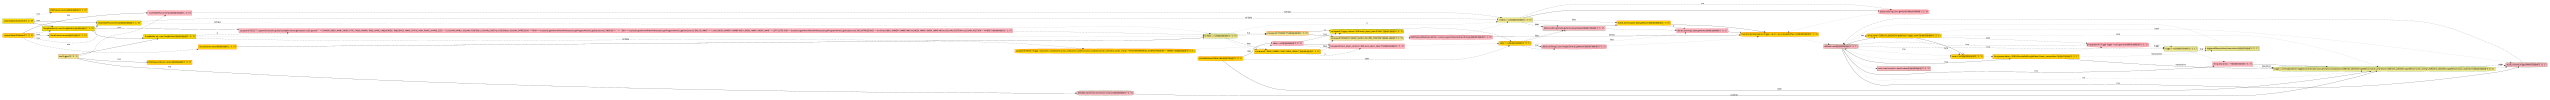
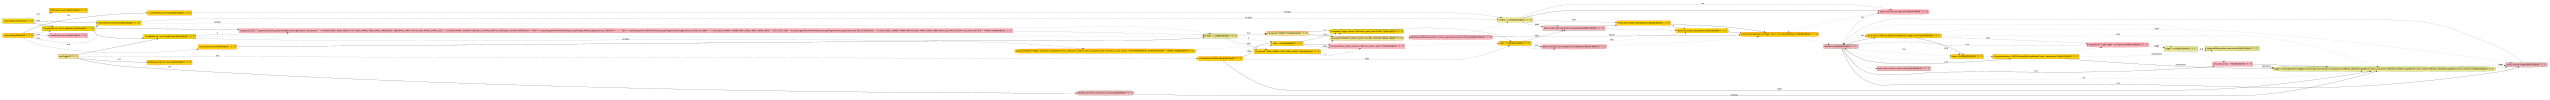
(170, 13) -> (170, 13)
(1362, 24) -> (1254, 40)
(1702, 31) -> (1702, 31)
(120, 34) -> (638, 58)
(68, 36) -> (68, 36)
(1287, 44) -> (1287, 44)
(2011, 48) -> (1856, 24)
